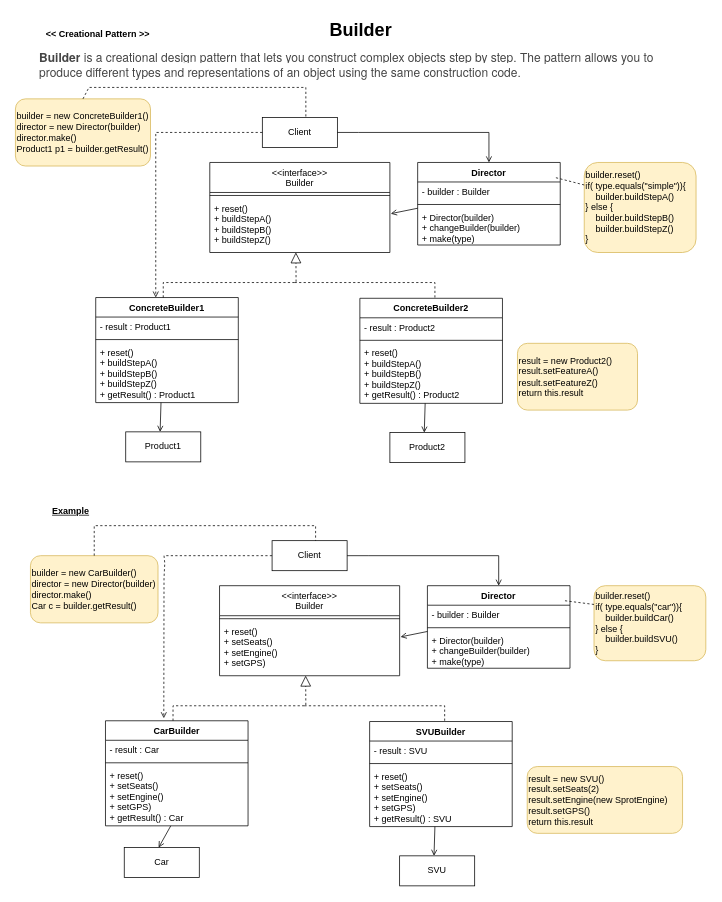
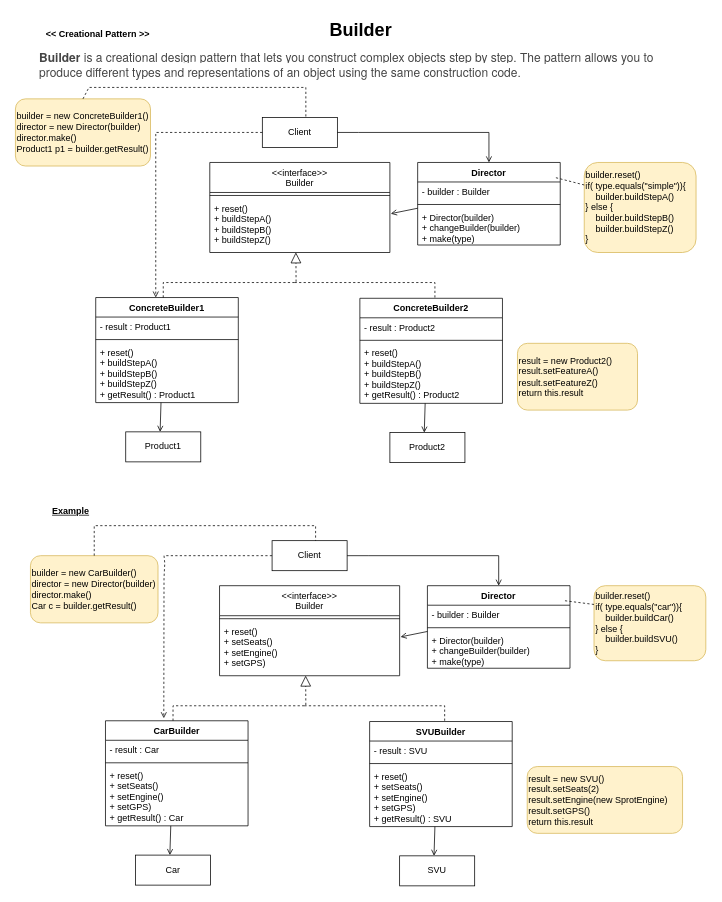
(162, 862) -> (173, 870)
